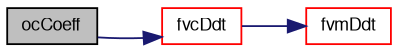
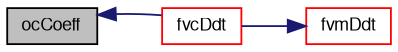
(121, 38) -> (139, 14)
